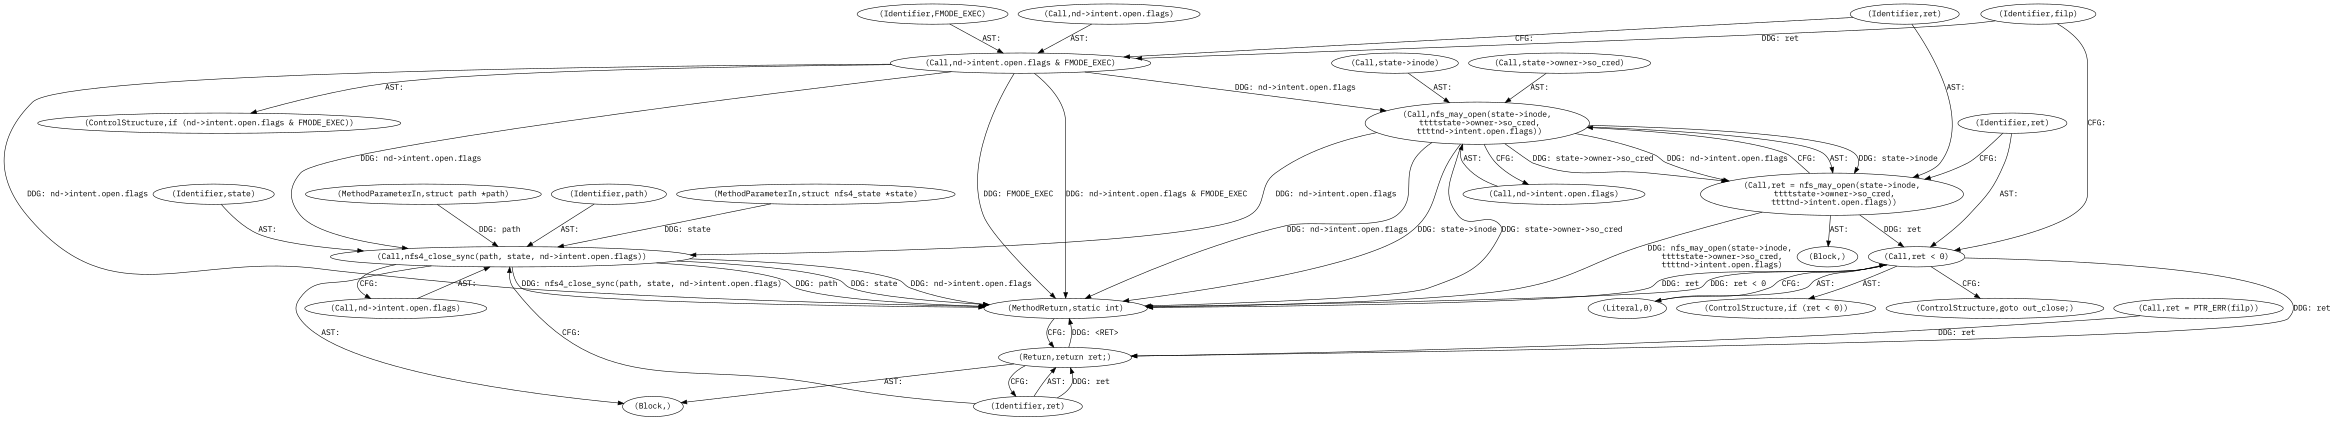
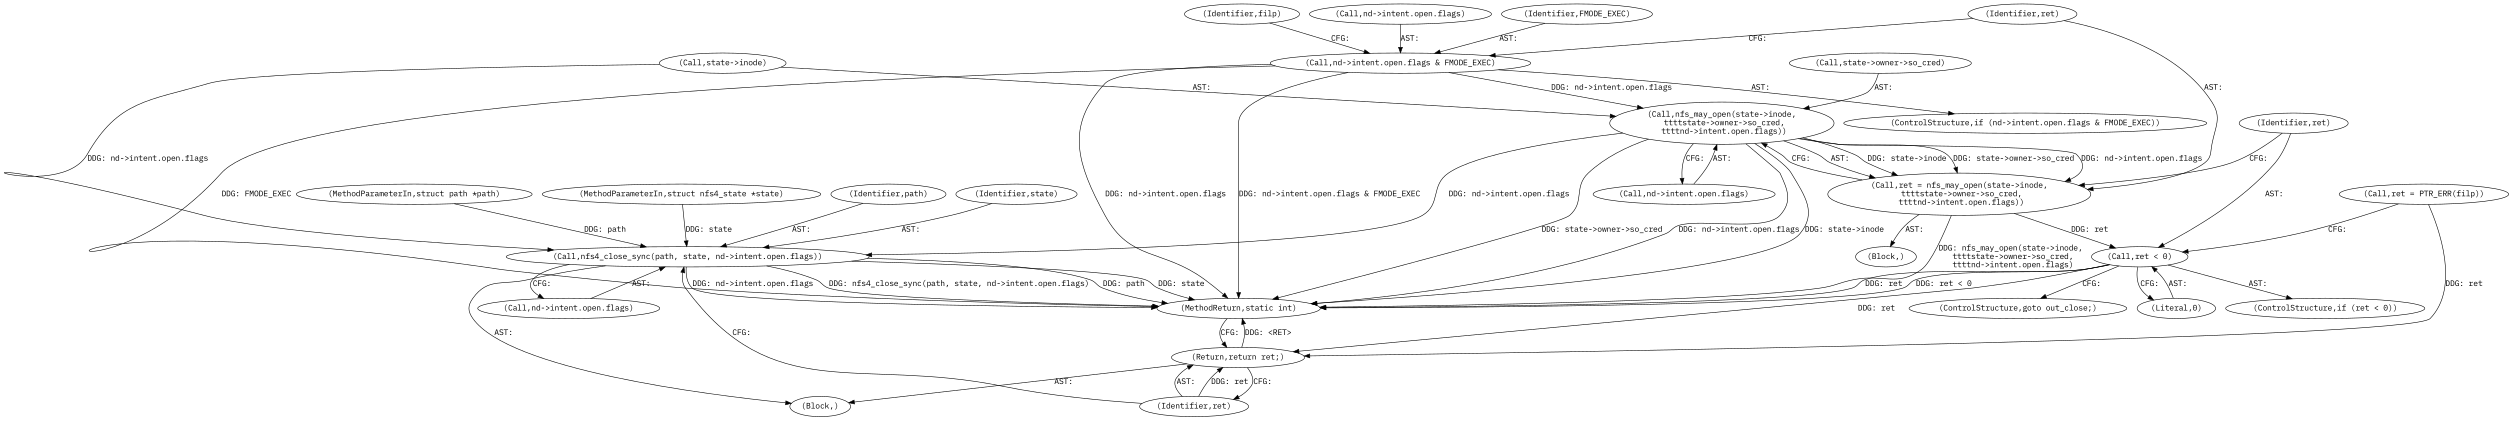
(1780, 39) -> (1343, 39)
(547, 124) -> (72, 167)
(2087, 175) -> (2295, 234)
